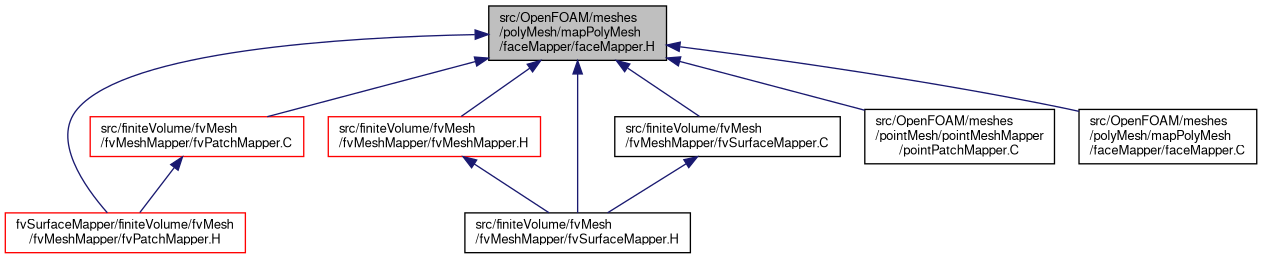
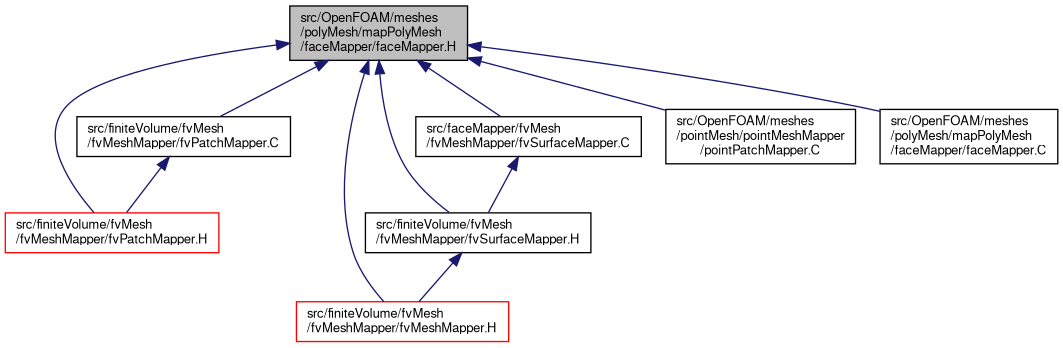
(197, 137) -> (184, 137)
(728, 137) -> (529, 137)
(512, 188) -> (436, 282)
(125, 233) -> (112, 233)
